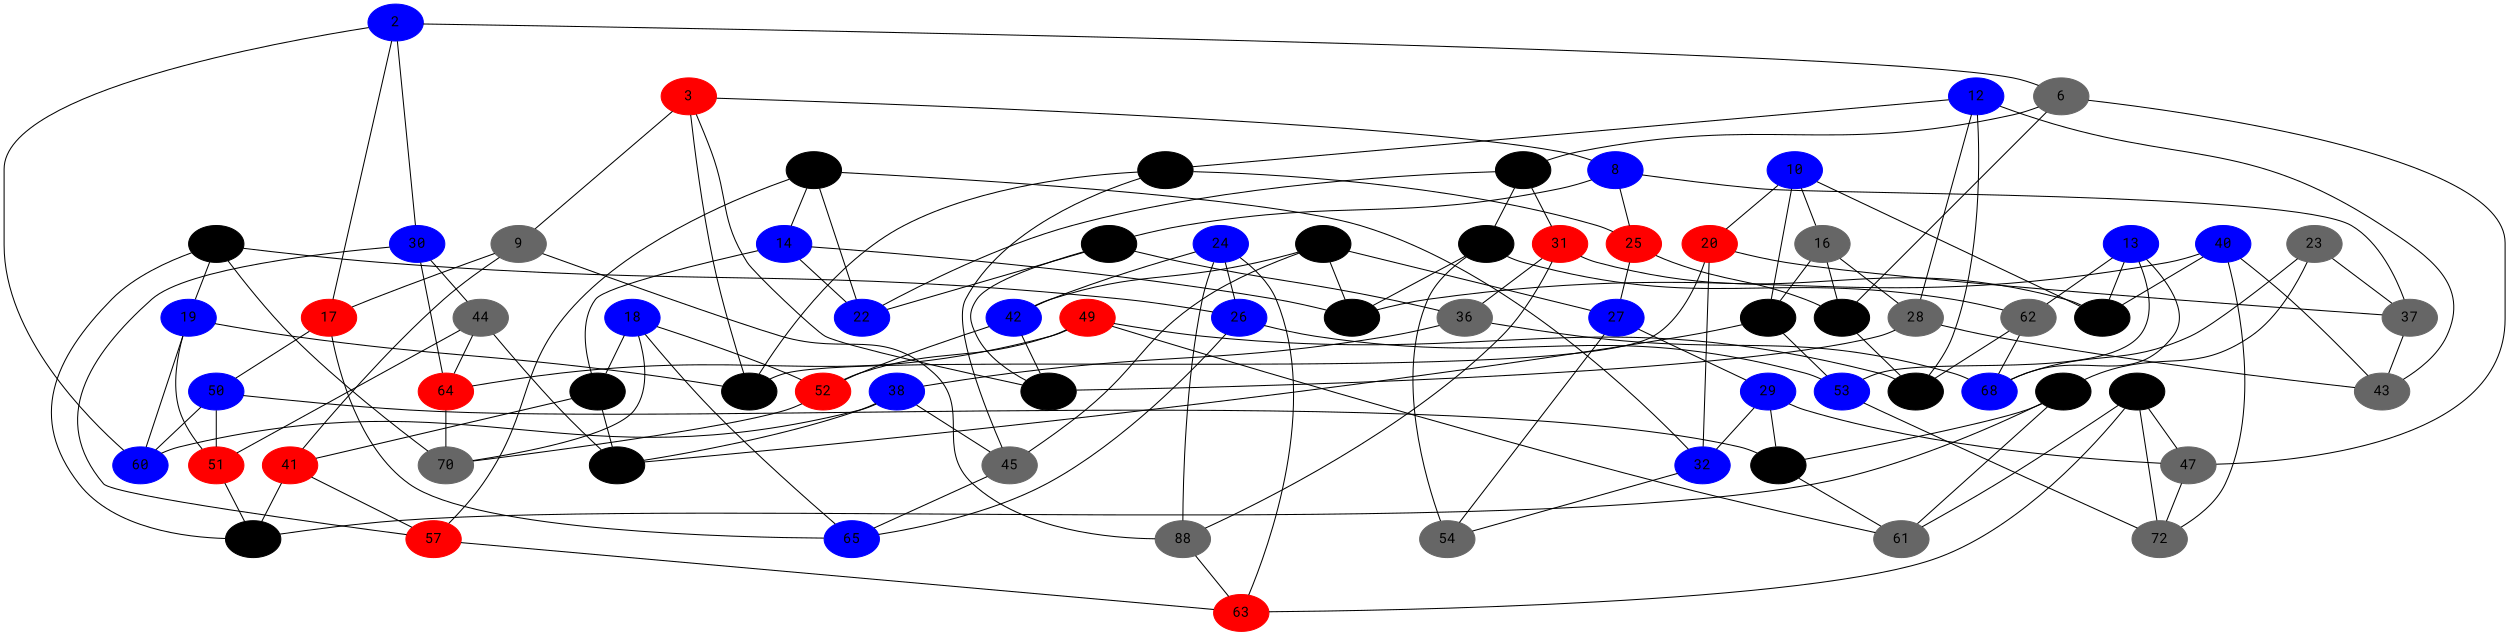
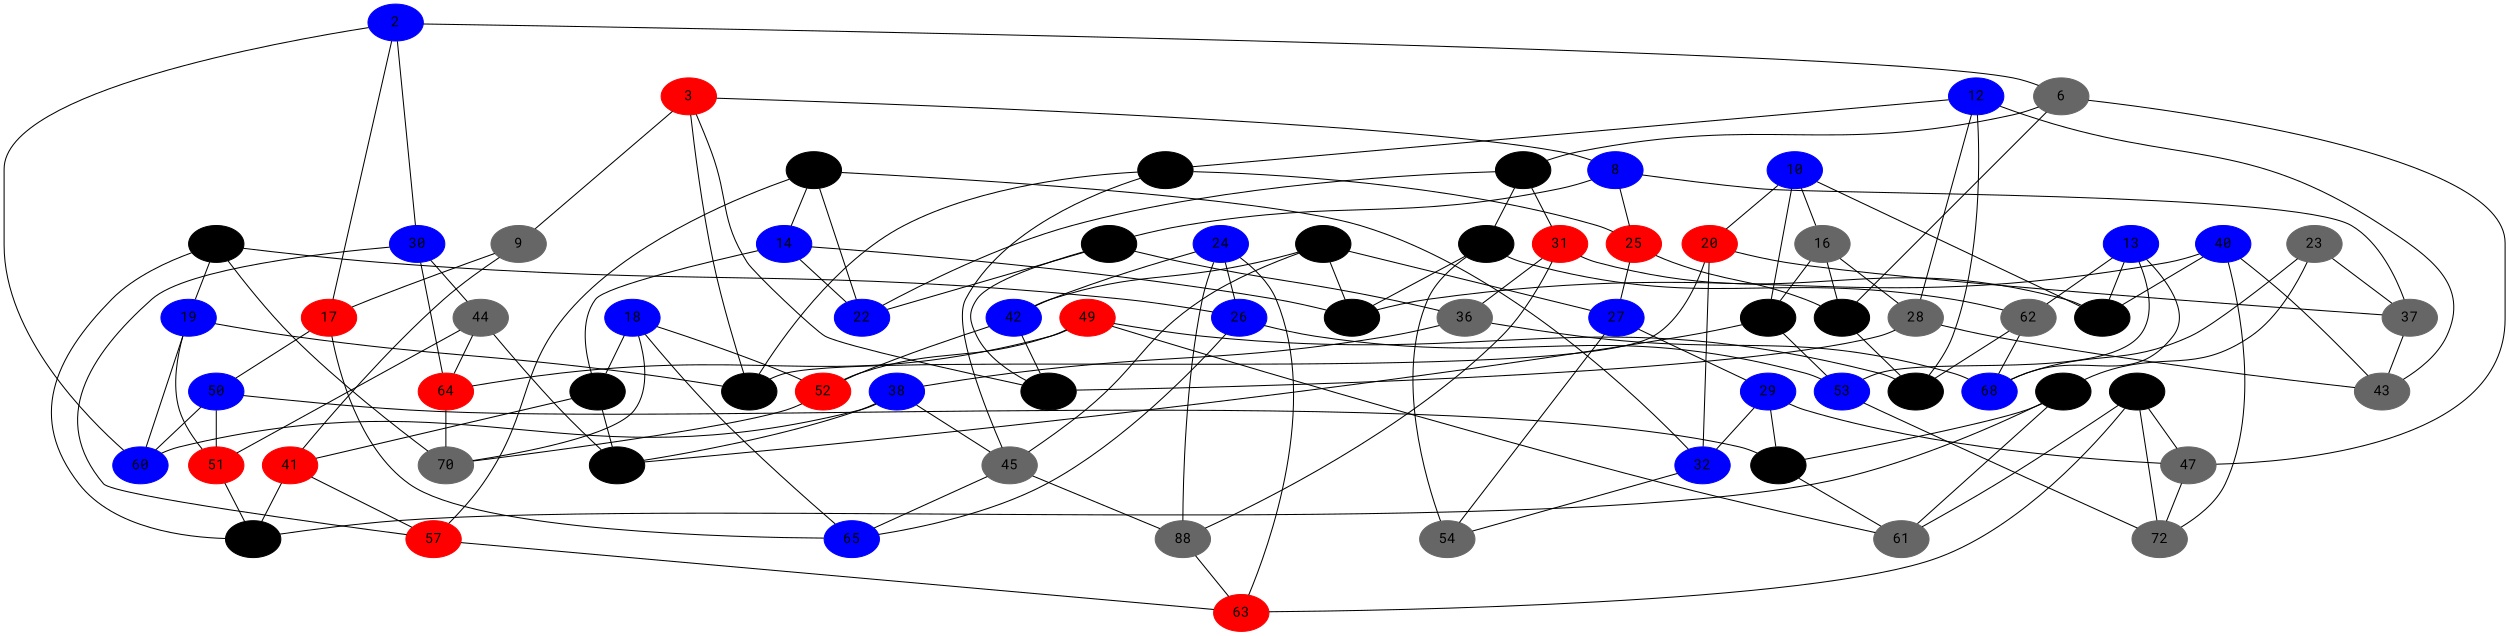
(892, 349) -> (1096, 502)
